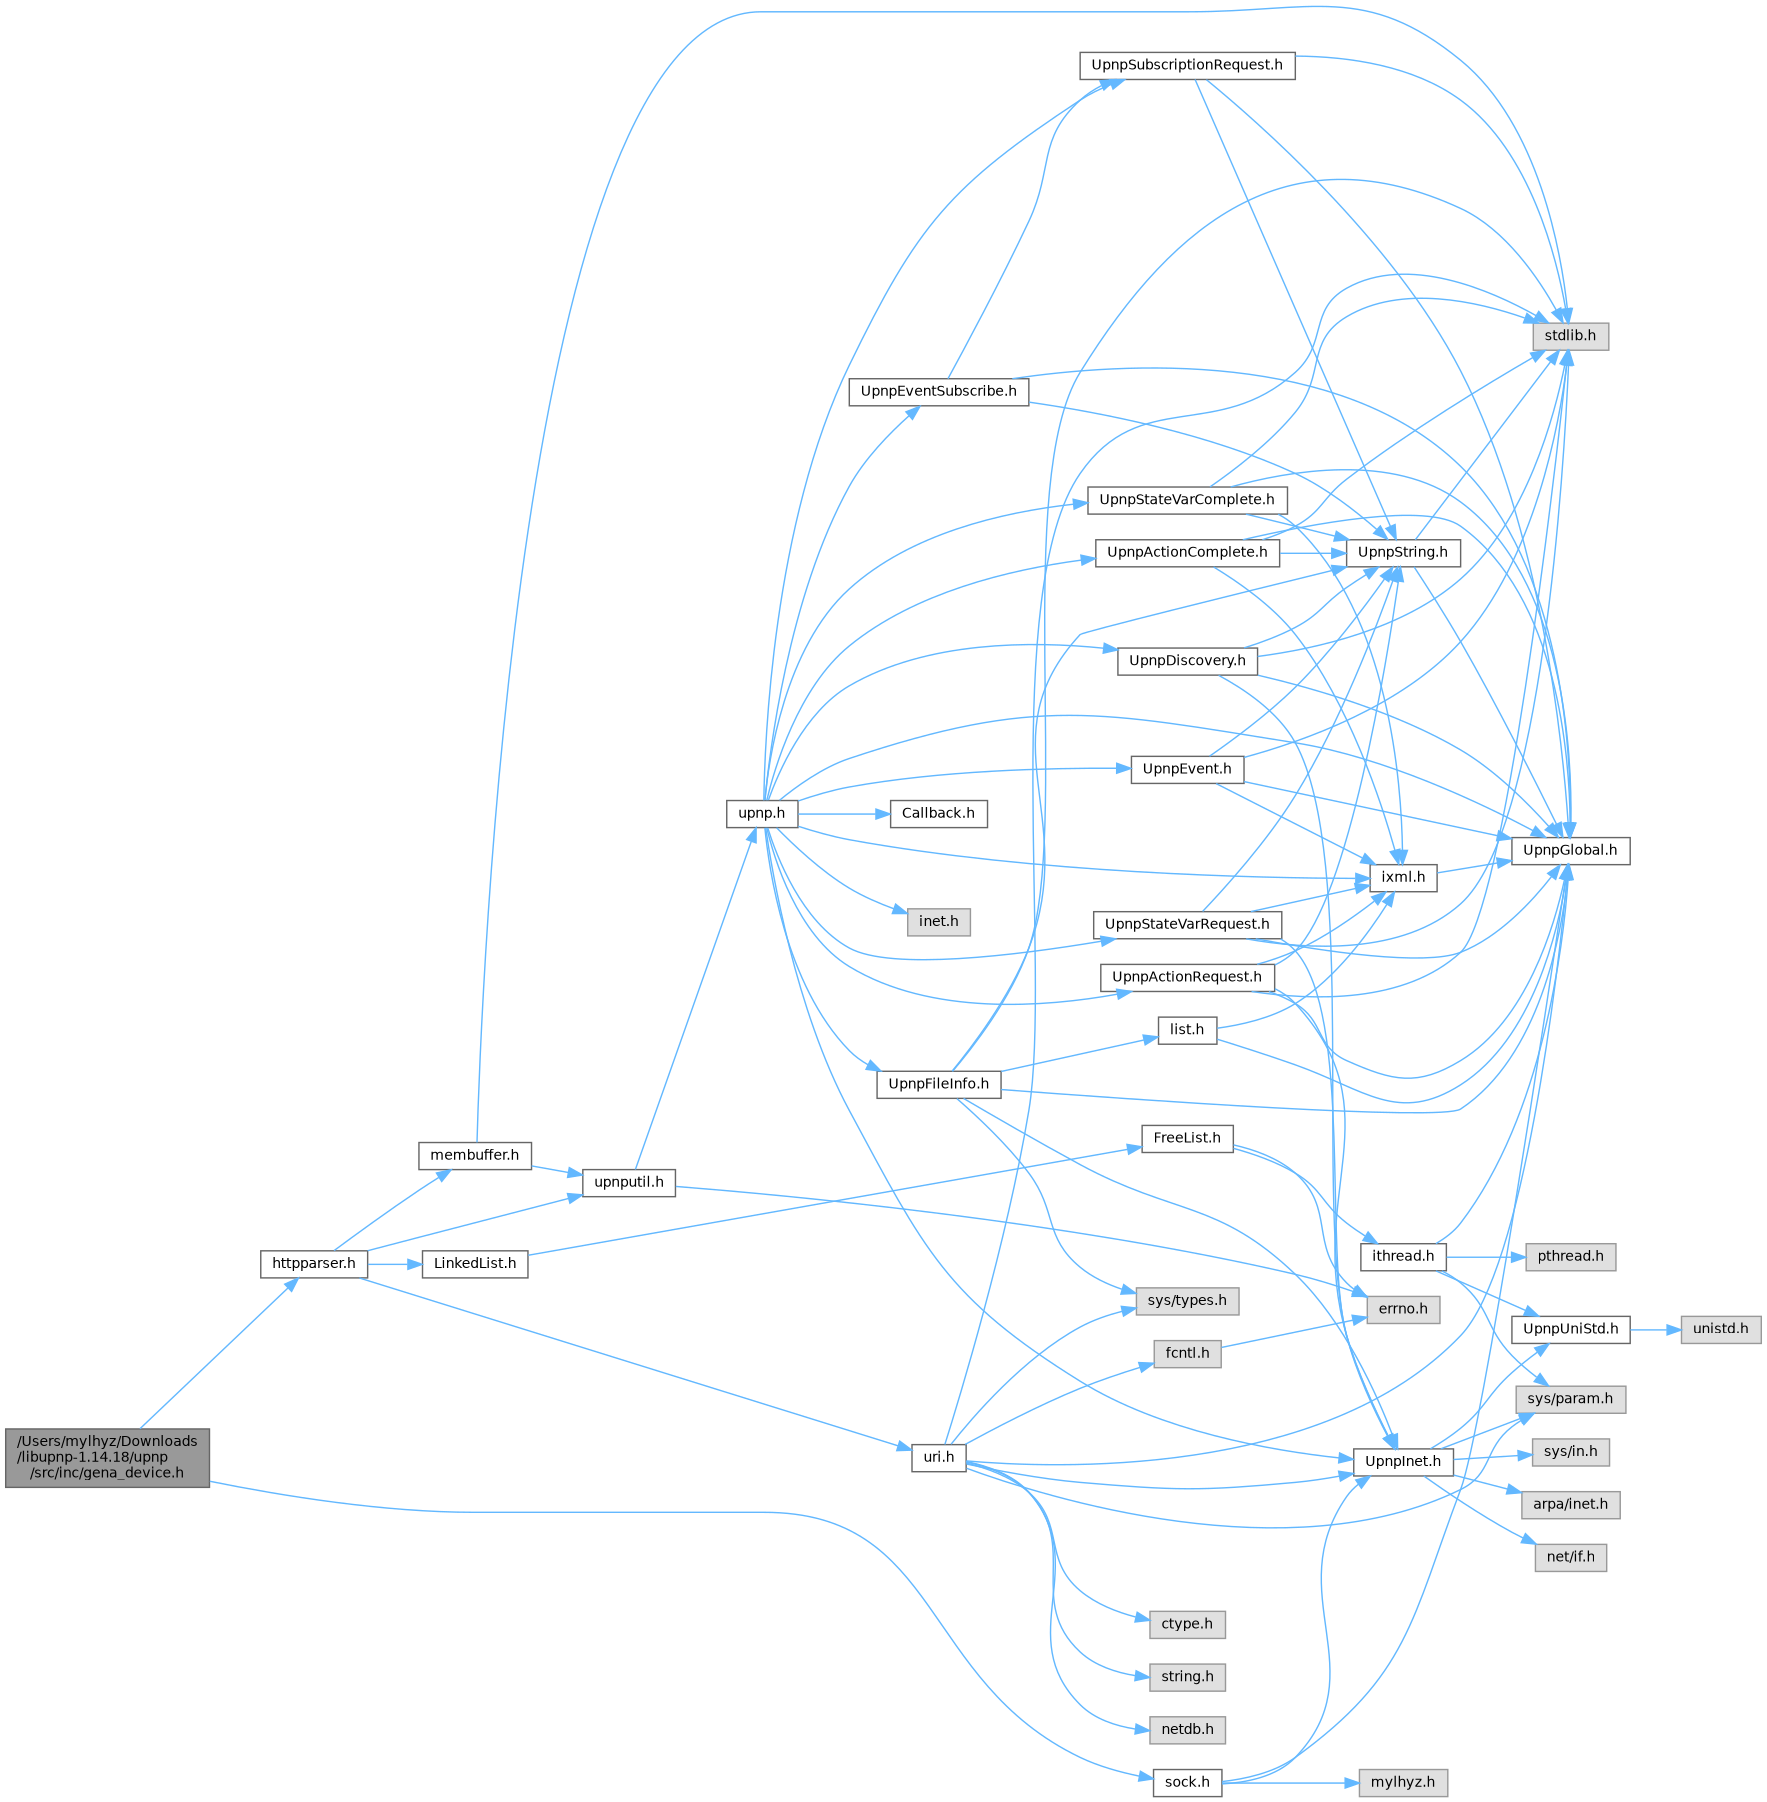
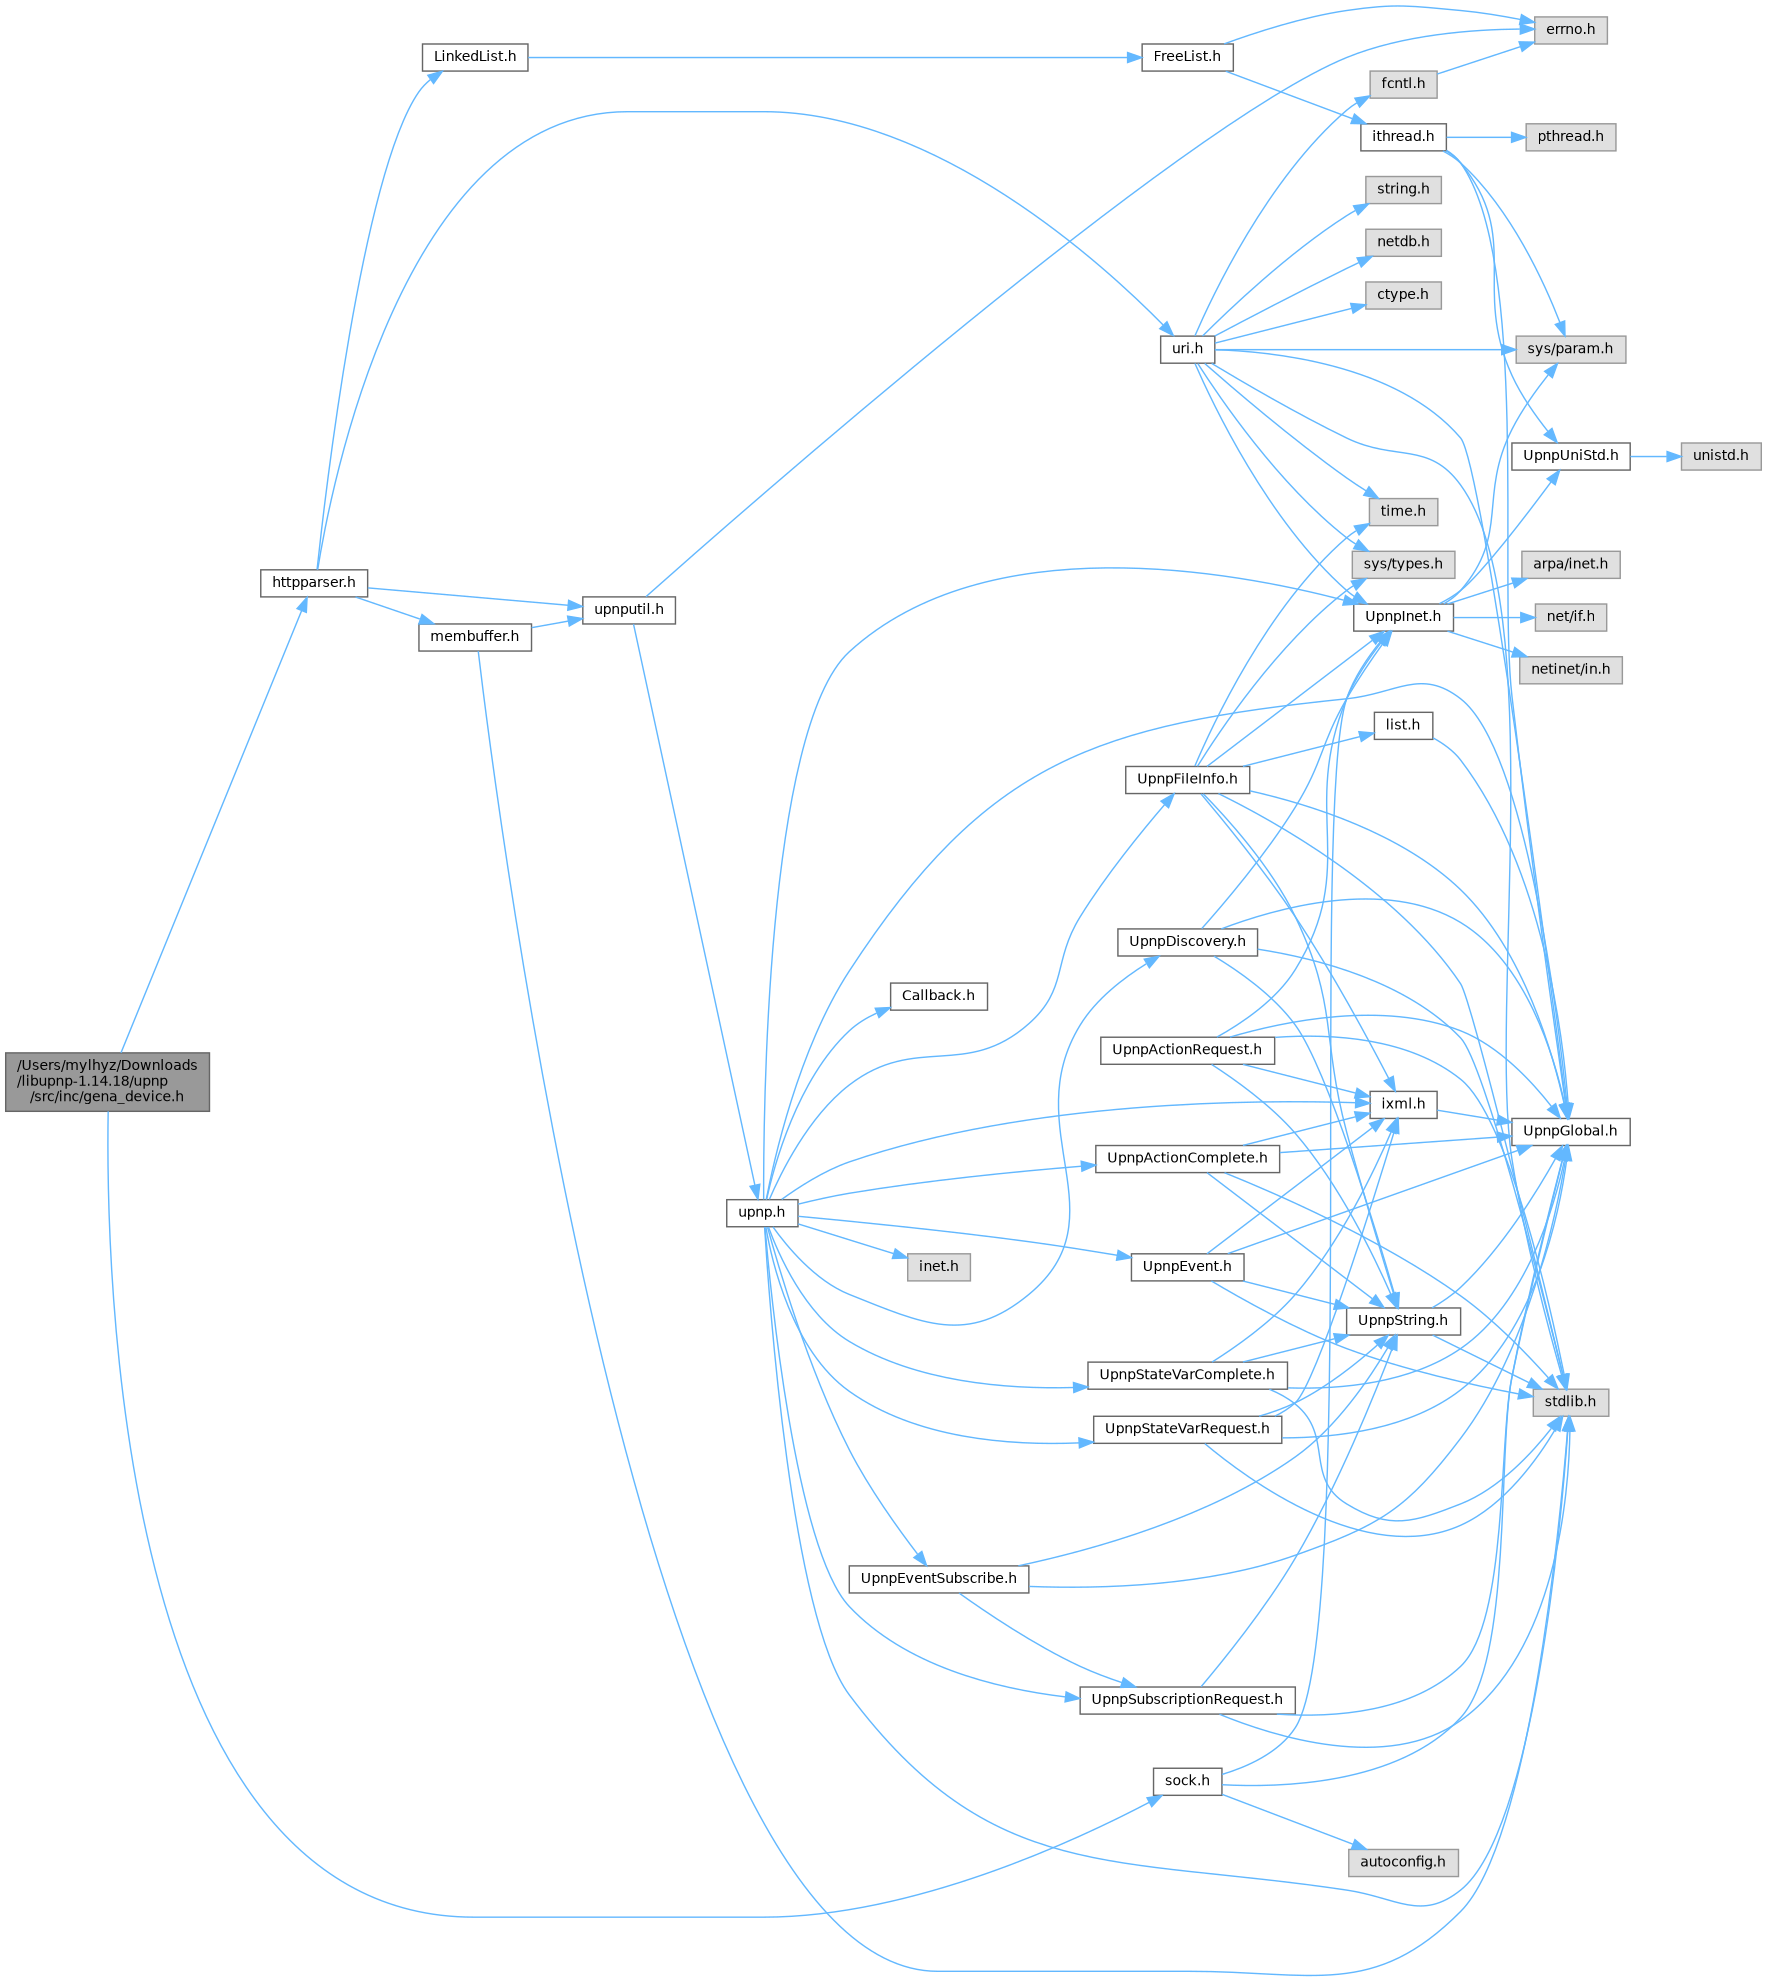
none -> (1404, 512)
(1341, 965) -> (1344, 996)
(899, 988) -> (1129, 1864)
(1335, 1185) -> none
(1571, 1453) -> (1571, 670)
(1404, 1783) -> (1404, 1863)
